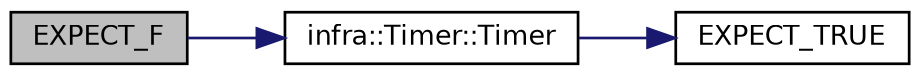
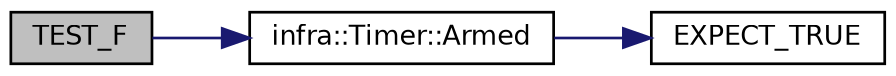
(99, 38) -> (81, 38)
(432, 38) -> (402, 38)
